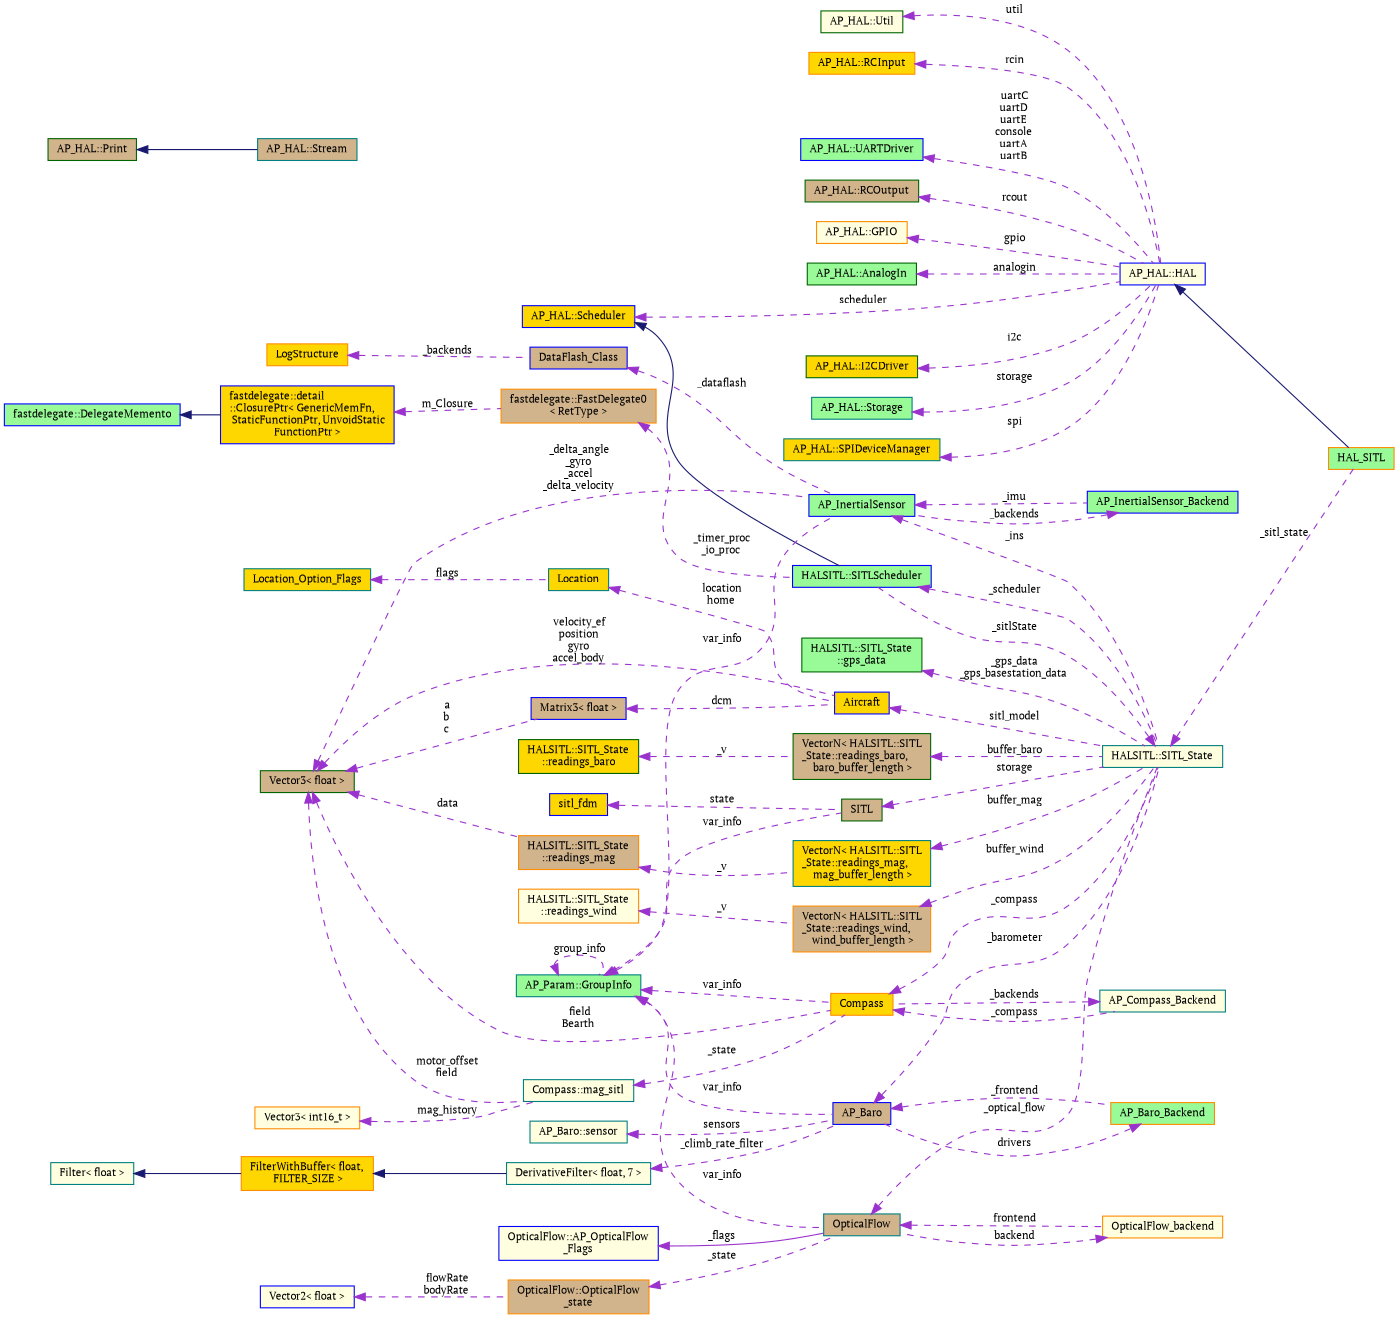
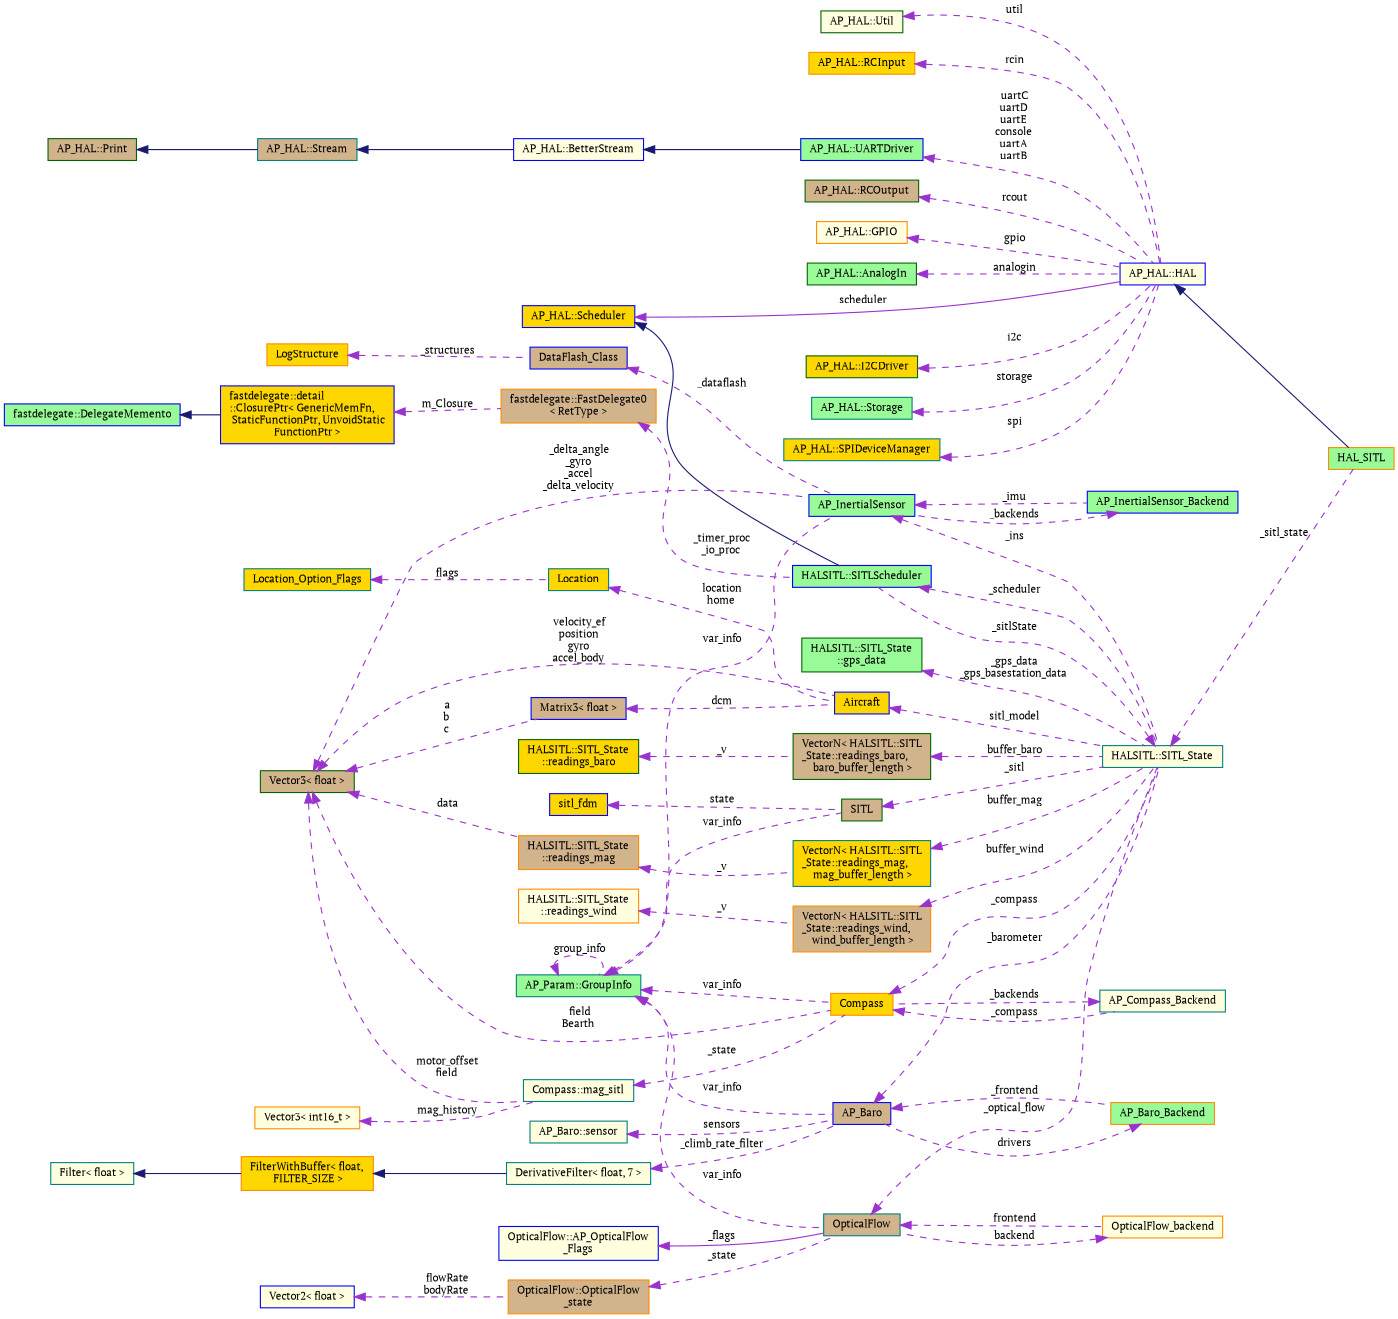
none -> (579, 150)
(884, 311) -> (884, 311)
(446, 351) -> (446, 351)
(1014, 768) -> (1014, 768)
